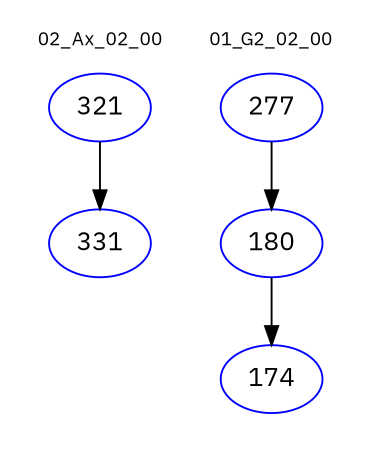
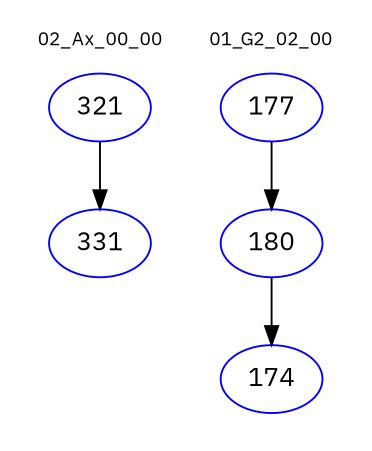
(101, 41) -> (101, 41)
(272, 108) -> (272, 108)
